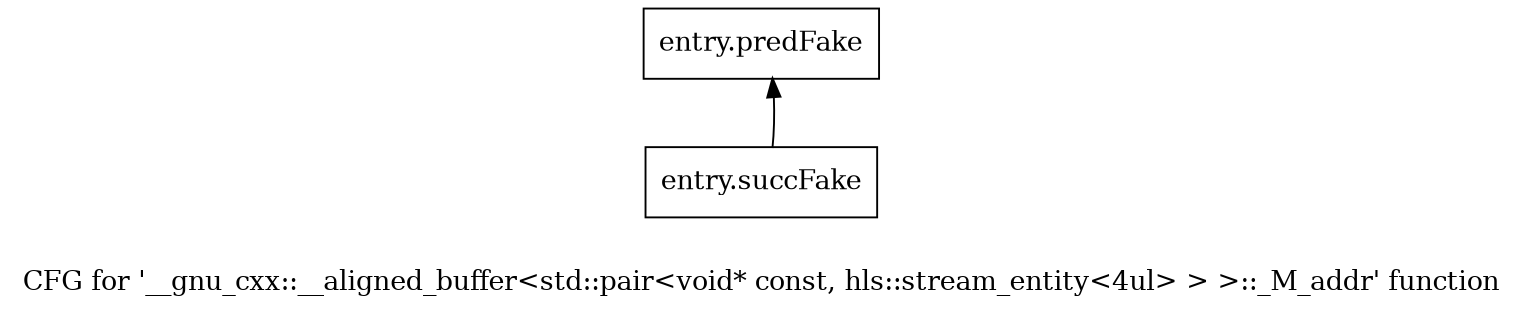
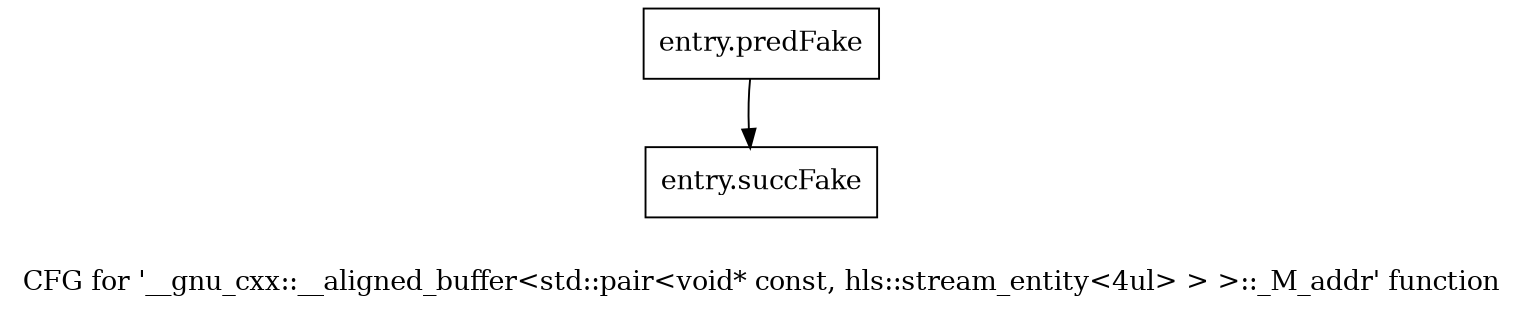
(774, 123) -> (749, 104)
